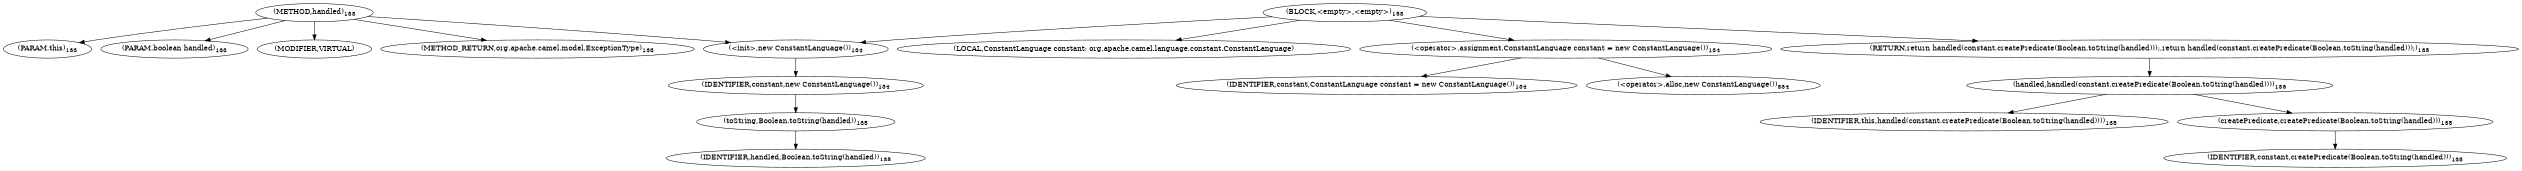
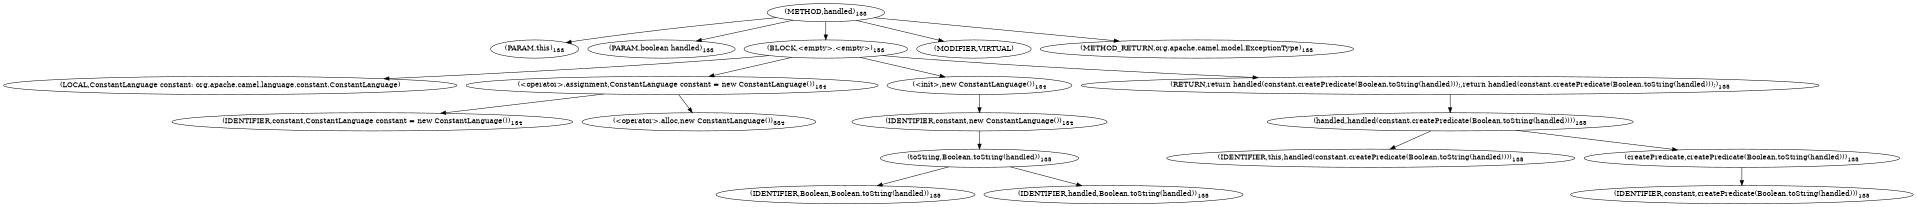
(547, 29) -> (826, 28)
none -> (846, 195)
